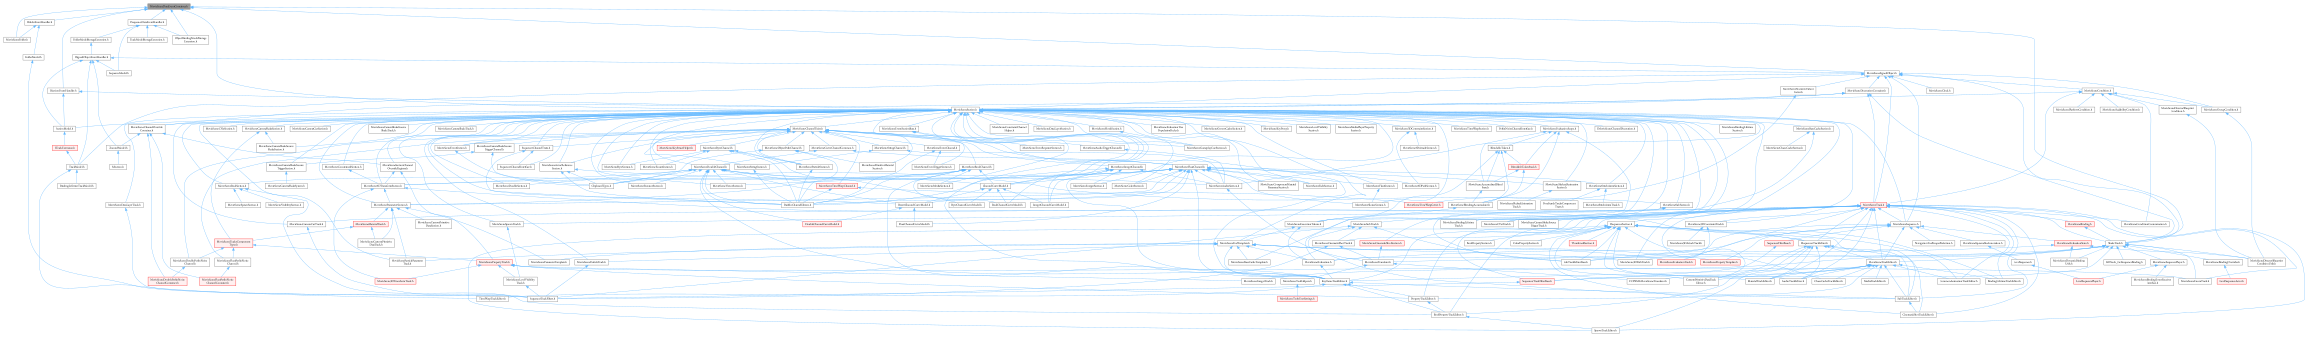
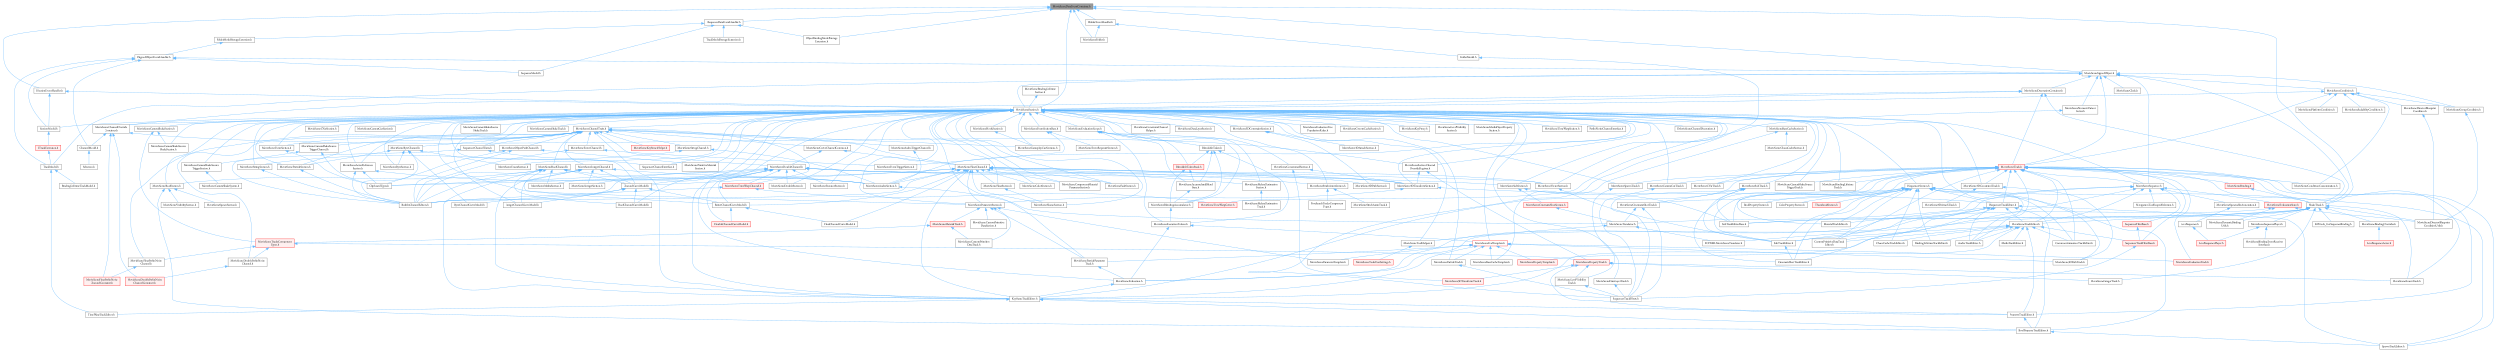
(1351, 112) -> (1032, 102)
none -> (716, 178)
(1978, 218) -> none
(334, 238) -> (1325, 272)
(1235, 243) -> (1490, 243)
(1278, 253) -> (1112, 273)
(1819, 272) -> none
(1543, 289) -> (1675, 224)
